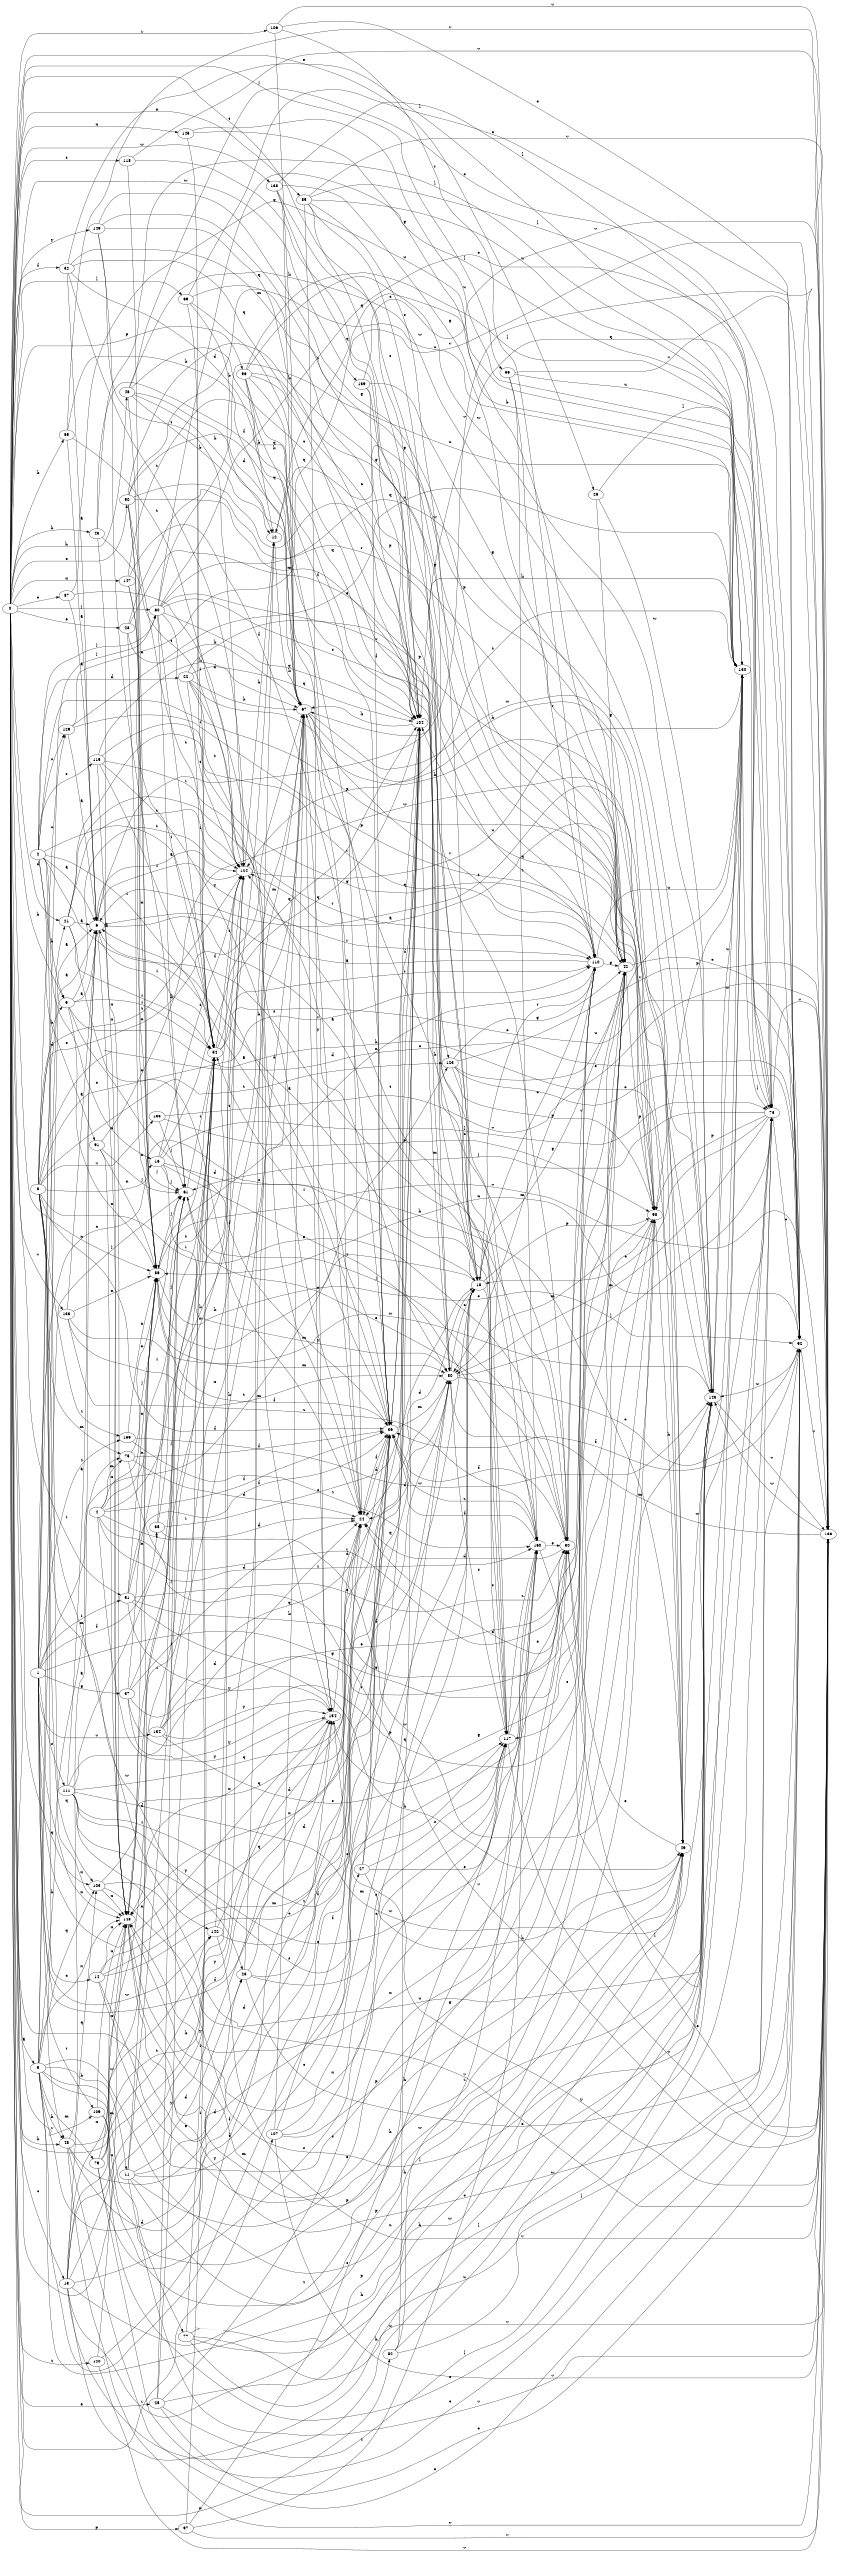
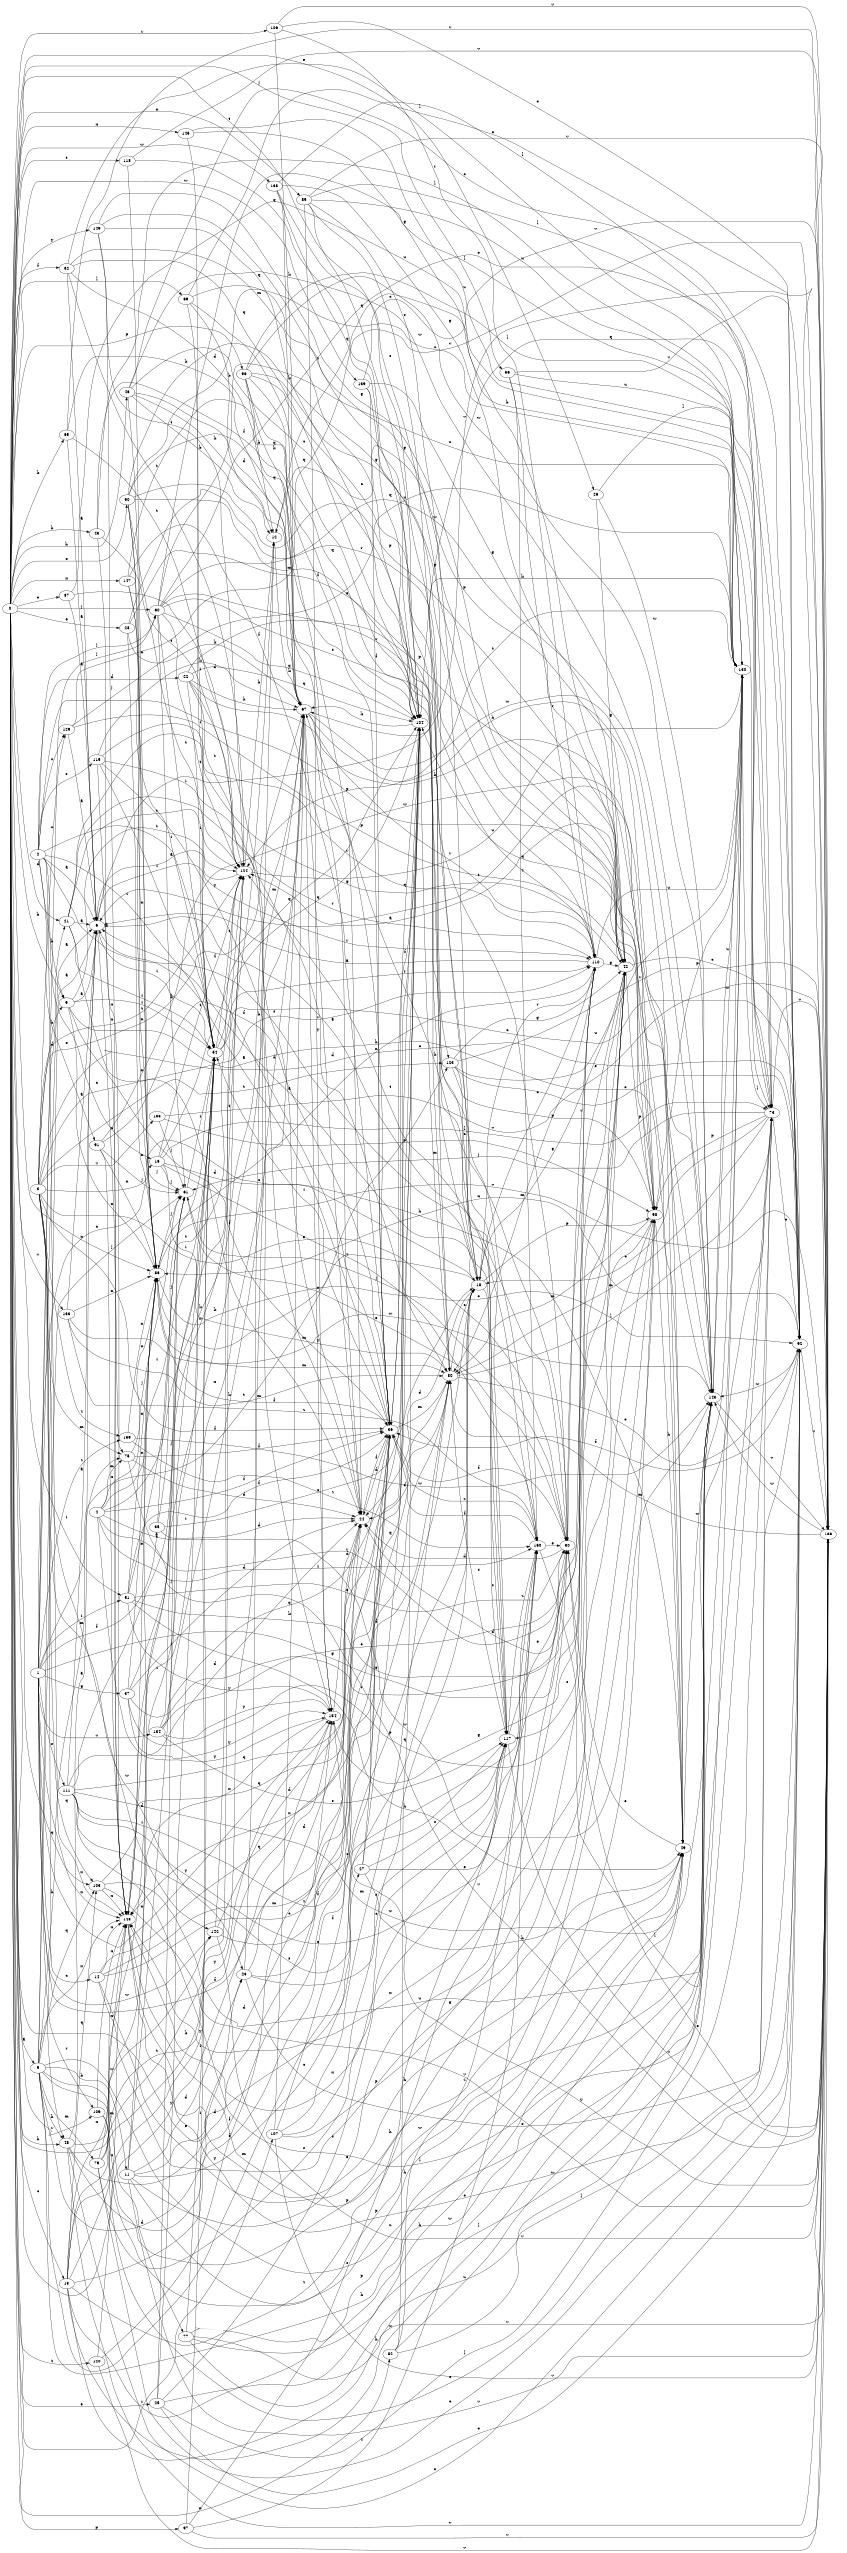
(122, 663) -> (112, 842)
none -> (306, 1123)
